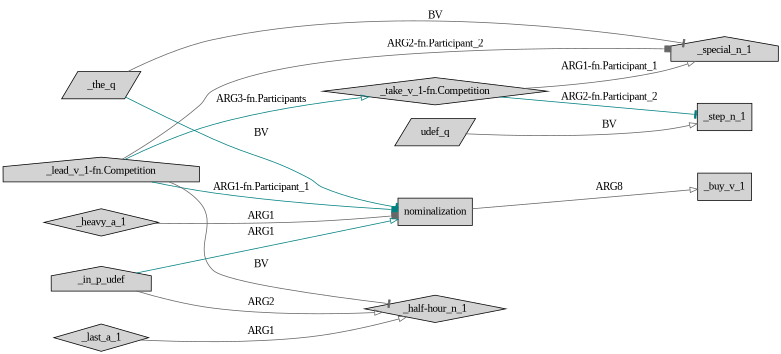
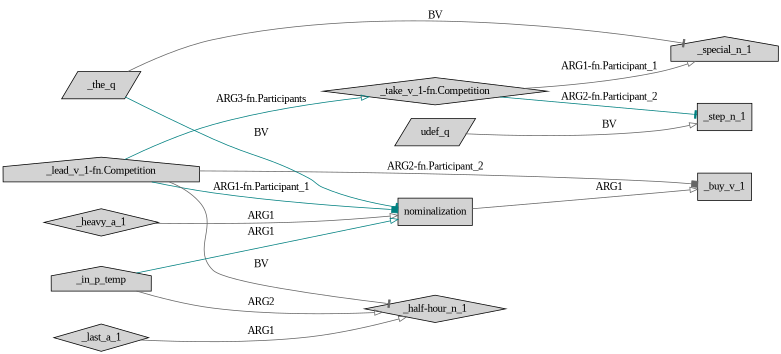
(379, 57) -> (445, 174)
(609, 187) -> (609, 187)
(272, 223) -> (272, 223)
(101, 280) -> (101, 280)
